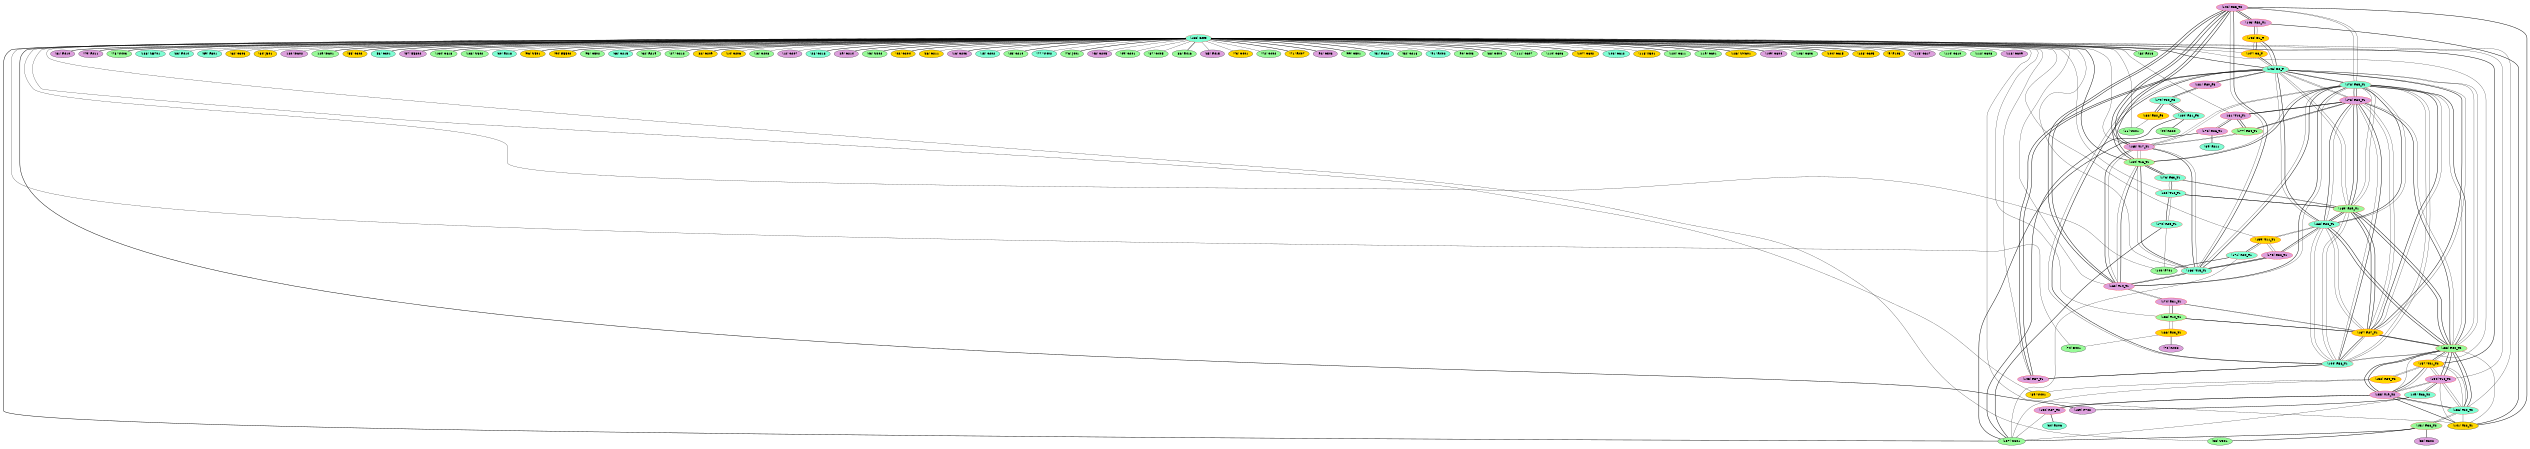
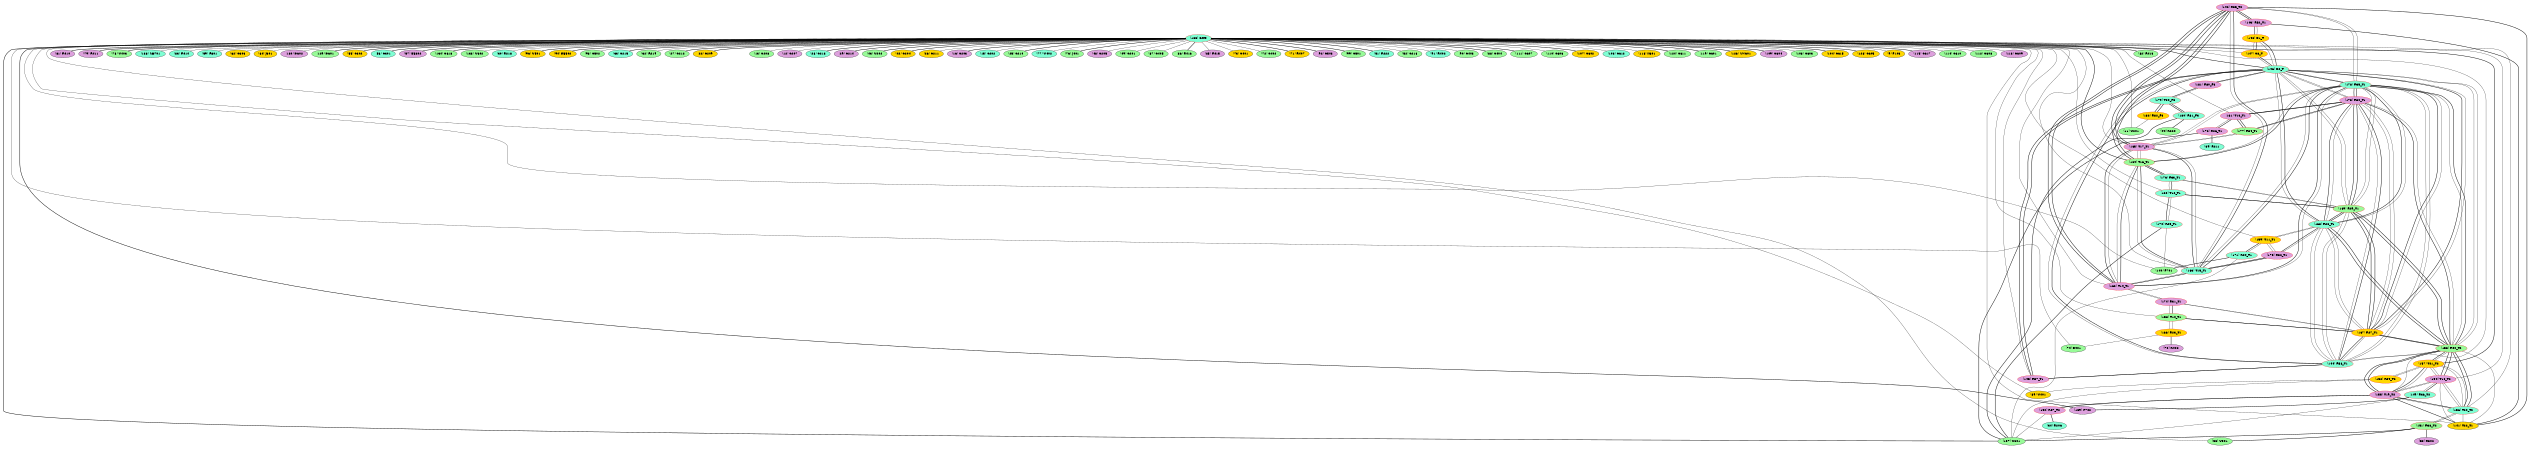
(733, 54) -> none
